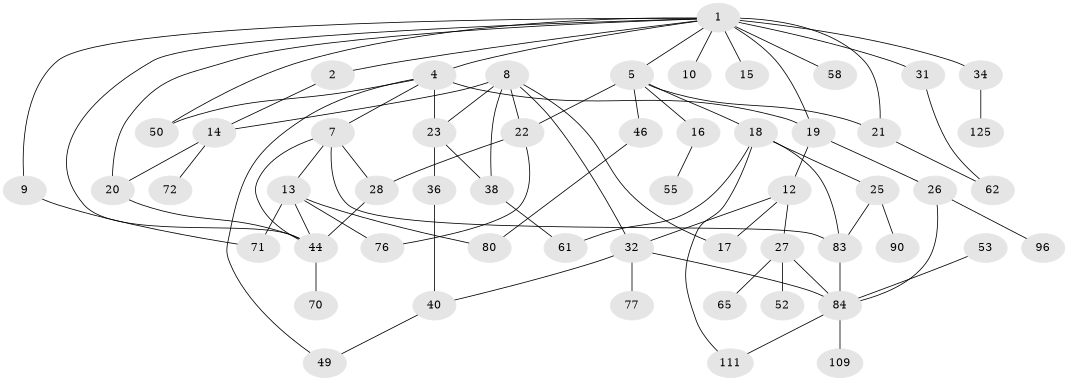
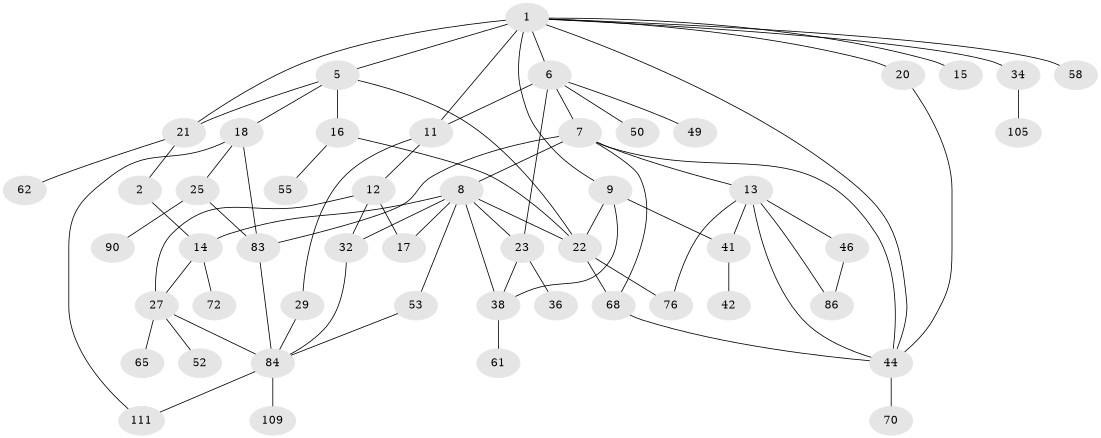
(386, 42) -> none
(525, 43) -> (161, 162)
(434, 75) -> (550, 75)
(690, 75) -> none
(923, 75) -> none
(637, 105) -> (799, 219)
(814, 133) -> (431, 133)
(981, 133) -> (1018, 133)
(164, 162) -> (179, 277)
none -> (521, 162)
none -> (472, 169)
(377, 190) -> (614, 306)
(935, 190) -> (302, 306)
(680, 216) -> none
none -> (595, 219)
(258, 248) -> (729, 248)
none -> (439, 248)
(490, 248) -> (832, 306)
(1043, 248) -> none
none -> (590, 279)
(434, 306) -> none
(632, 306) -> none
none -> (729, 306)
